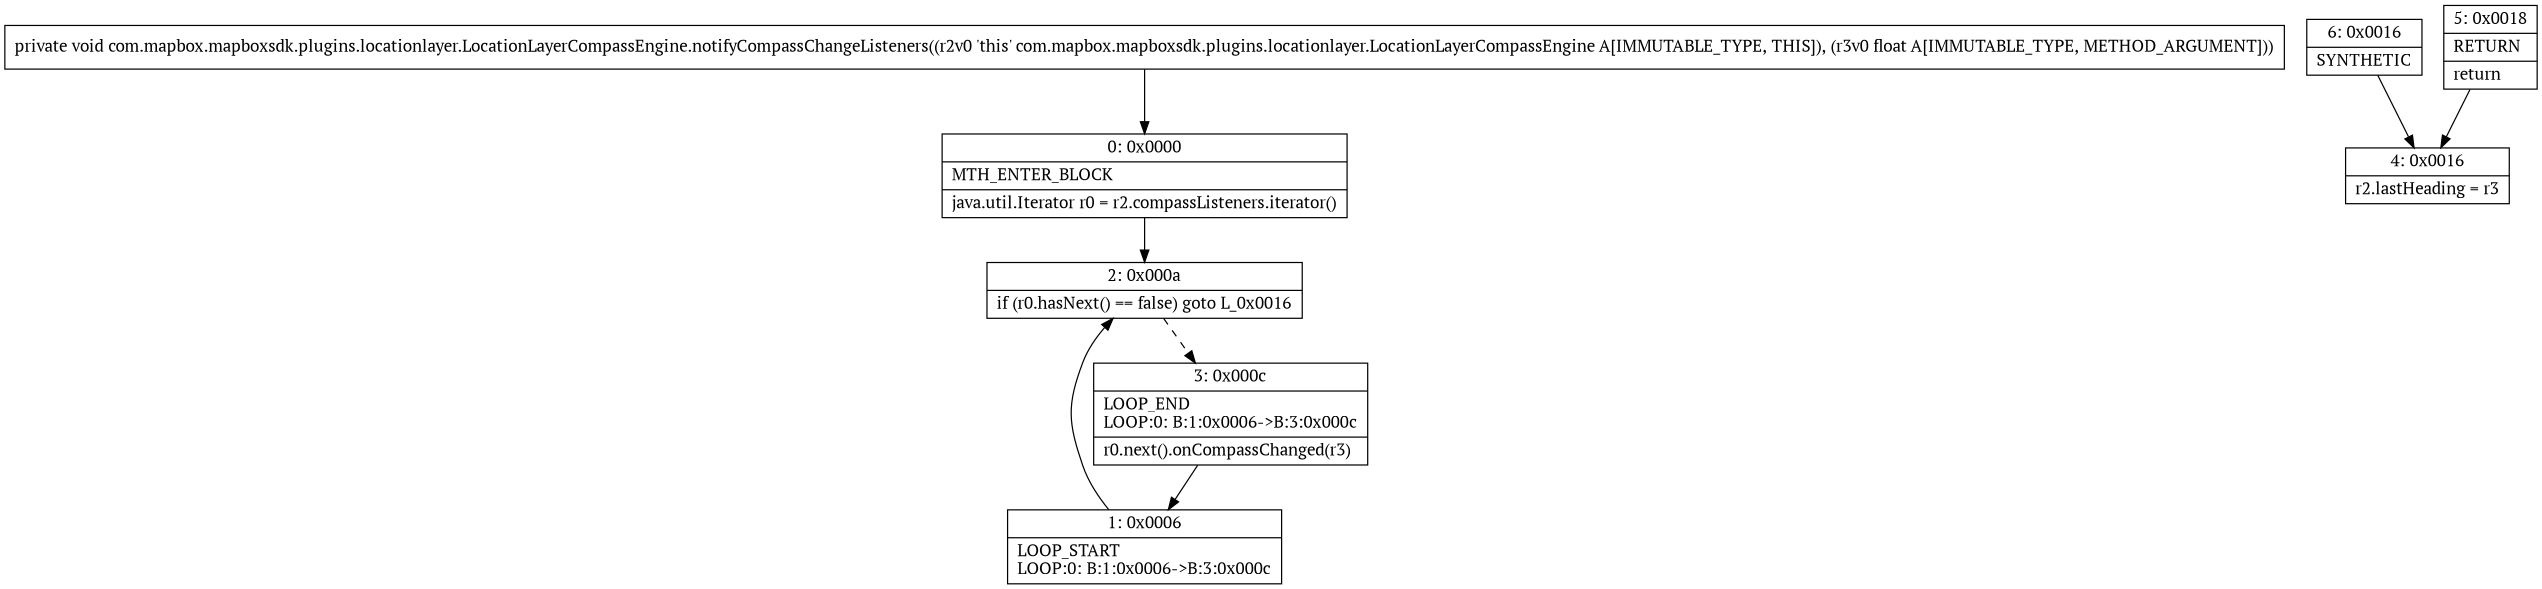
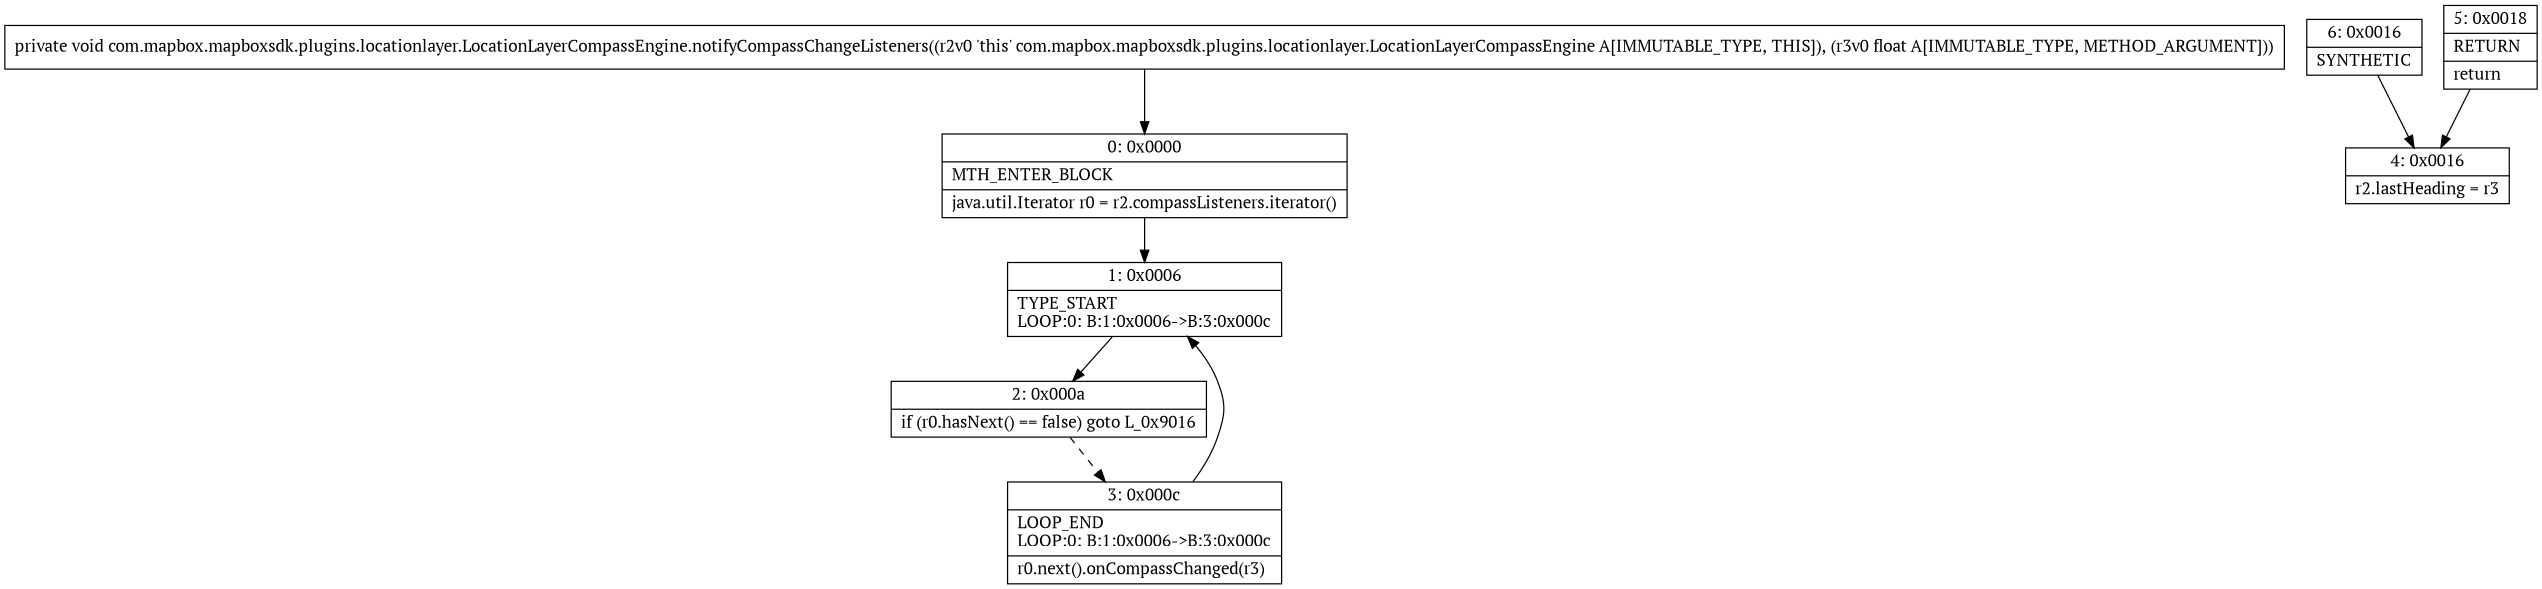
(1145, 234) -> (1145, 234)
(1145, 304) -> (1049, 423)
(1069, 551) -> (1068, 304)
